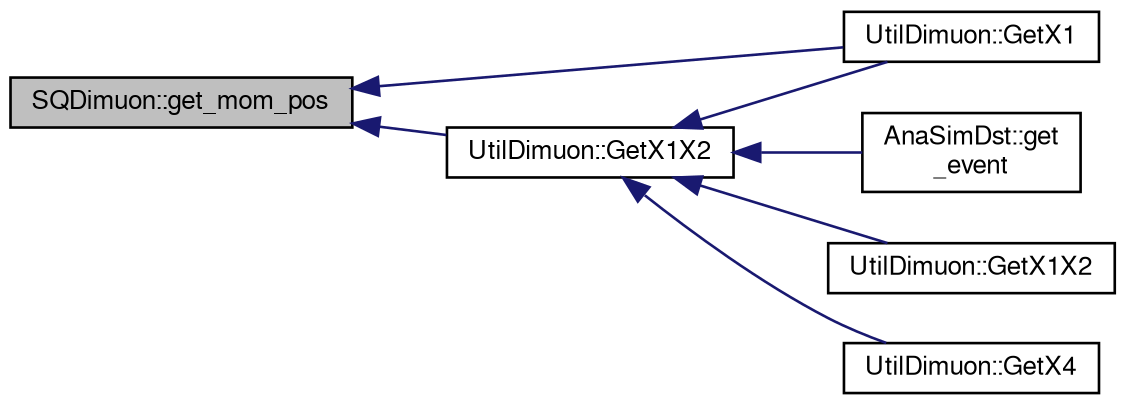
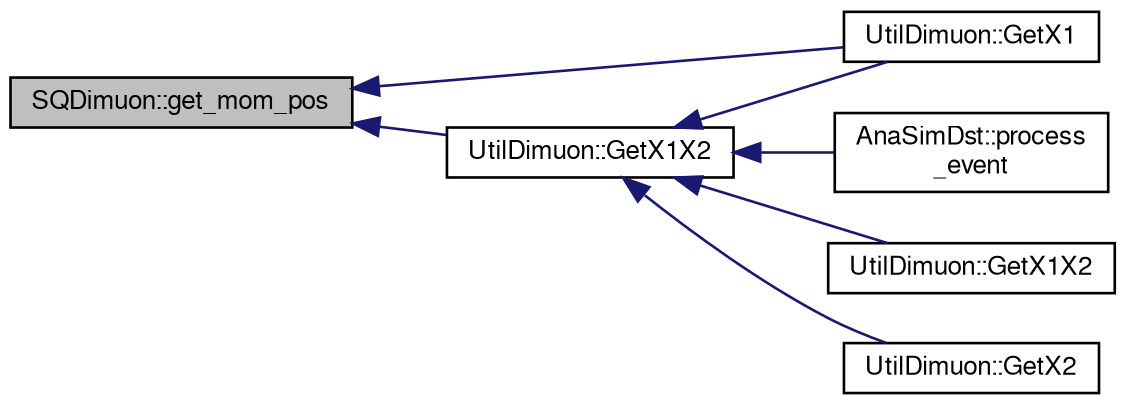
(971, 152) -> (971, 152)
(971, 368) -> (971, 368)
